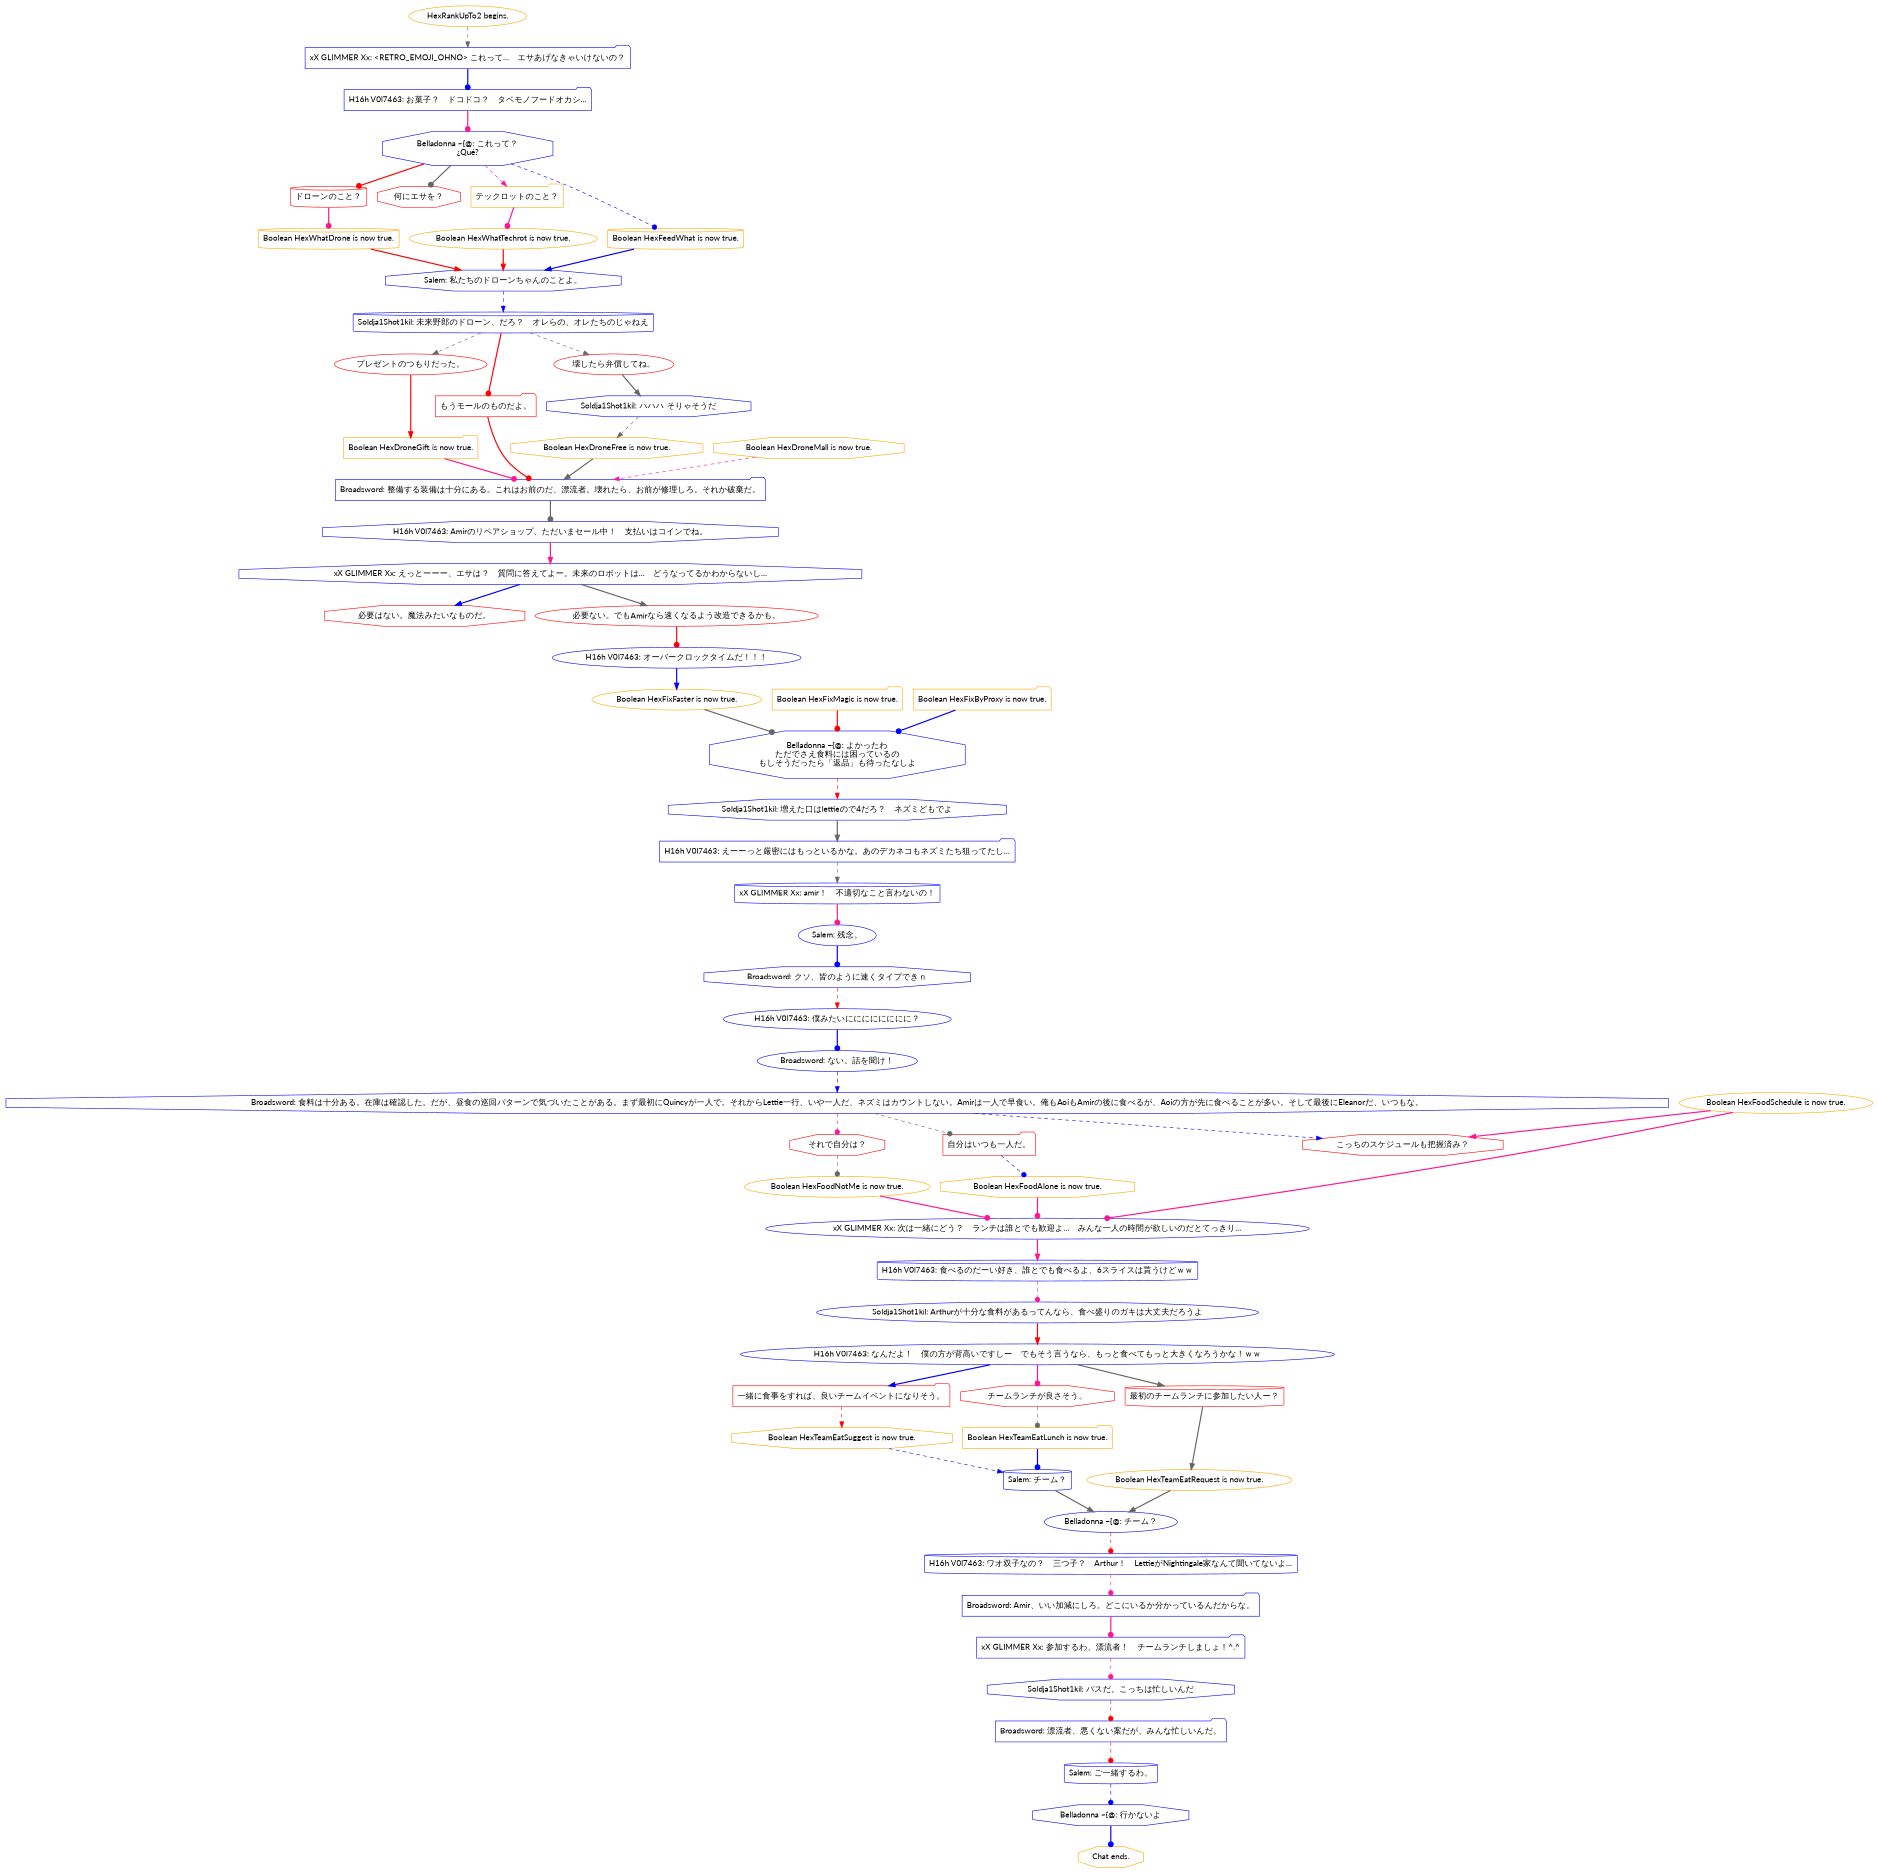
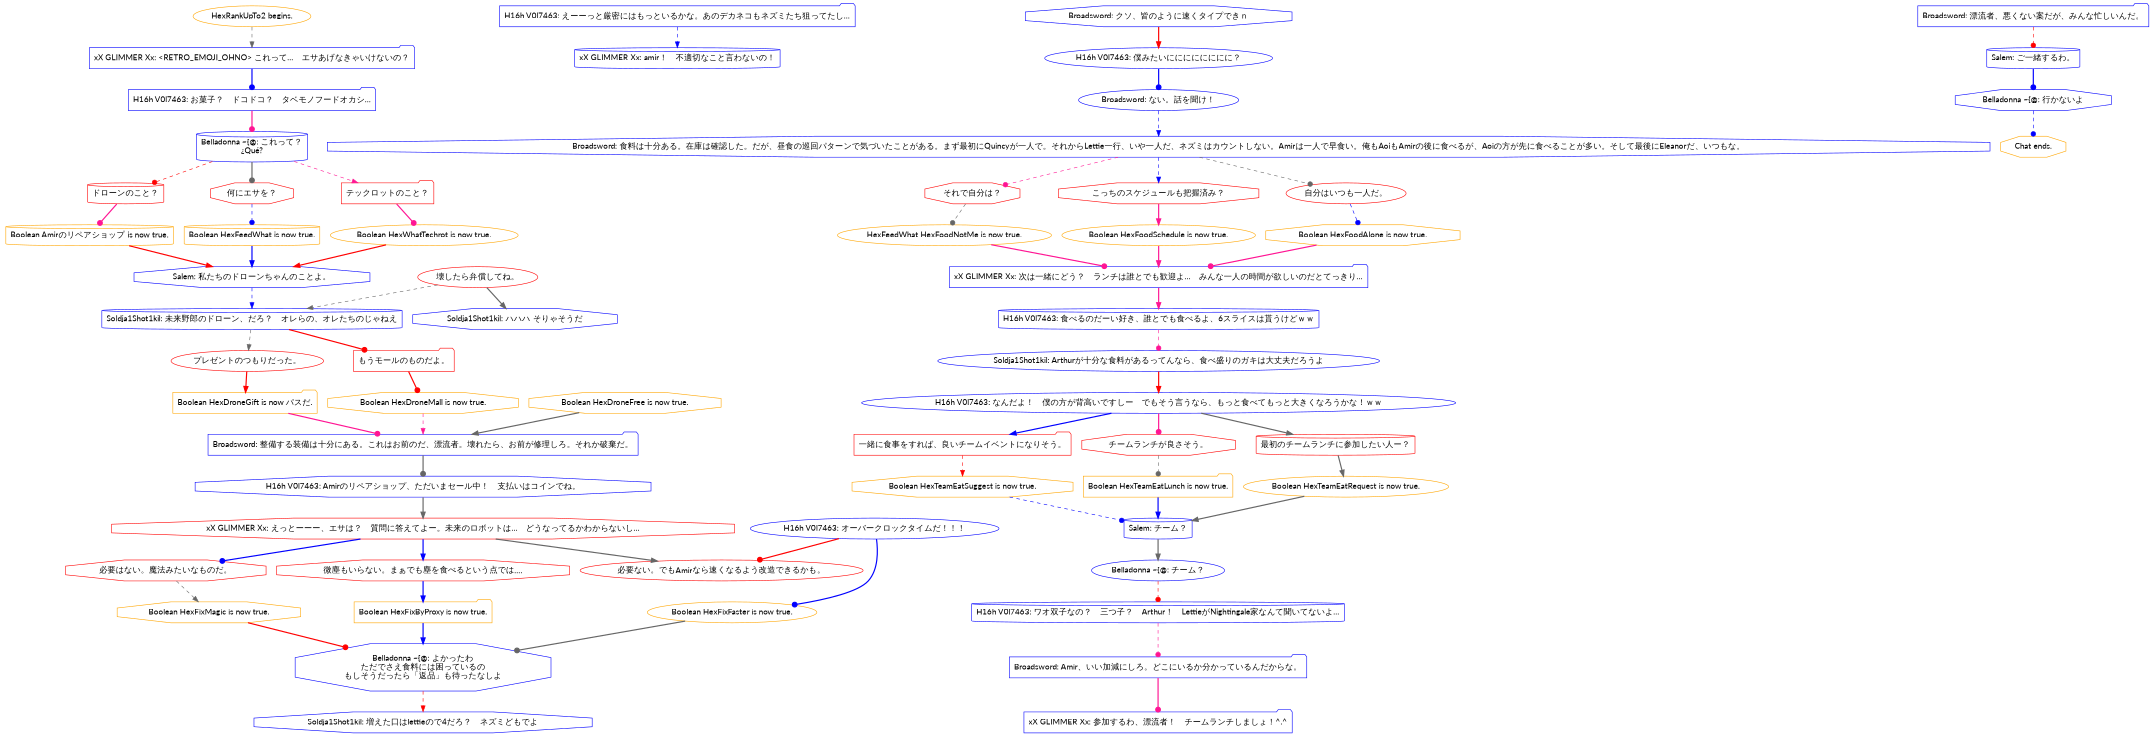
(468, 148) -> (252, 147)
(393, 174) -> (185, 172)
(583, 192) -> (252, 212)
(517, 197) -> (388, 193)
(329, 239) -> (90, 235)
(557, 343) -> (375, 296)
(630, 425) -> none
(411, 448) -> (245, 403)
(501, 451) -> (412, 380)
(550, 550) -> (423, 505)
none -> (423, 570)
(550, 574) -> (423, 529)
none -> (185, 589)
(490, 594) -> (293, 550)
(677, 634) -> (801, 549)
(677, 676) -> (855, 589)
(837, 700) -> (209, 612)
(928, 720) -> (423, 630)
(837, 828) -> none
(837, 870) -> (677, 34)
(837, 935) -> none
(837, 995) -> (1159, 34)
(1593, 1124) -> (1159, 211)
(989, 1145) -> (1346, 193)
(1422, 1170) -> (1159, 253)
(837, 1187) -> (944, 235)
(1037, 1229) -> (1159, 277)
(1037, 1457) -> (1158, 505)
(943, 1460) -> (1064, 508)
(1153, 1500) -> (1251, 508)
(1111, 1690) -> none
(1111, 1792) -> (2033, 77)
(1111, 1834) -> (2033, 121)
